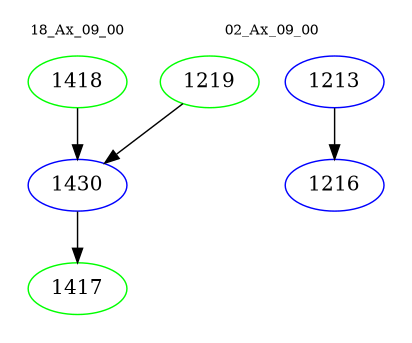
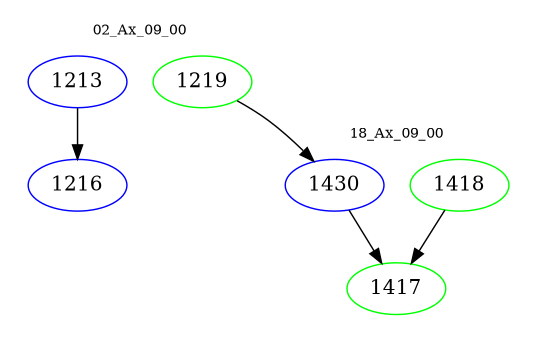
(78, 127) -> (432, 230)
